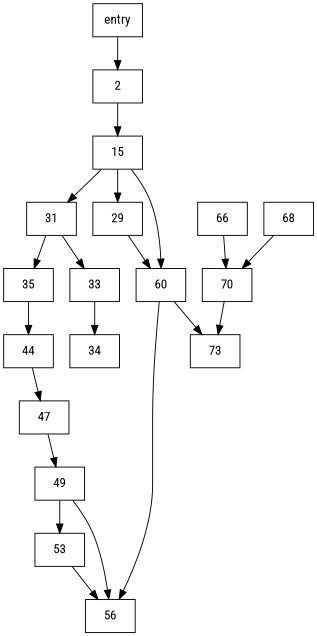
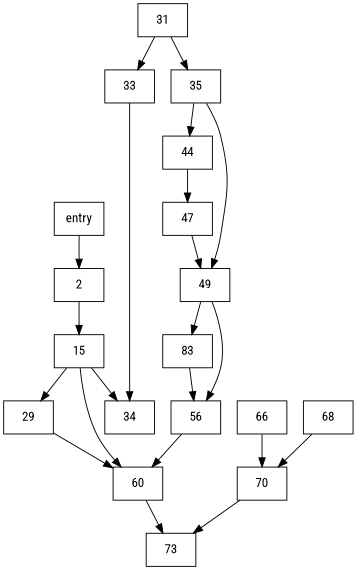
none -> (227, 180)
(88, 183) -> (102, 381)
(153, 449) -> (170, 447)
(60, 550) -> (188, 351)
